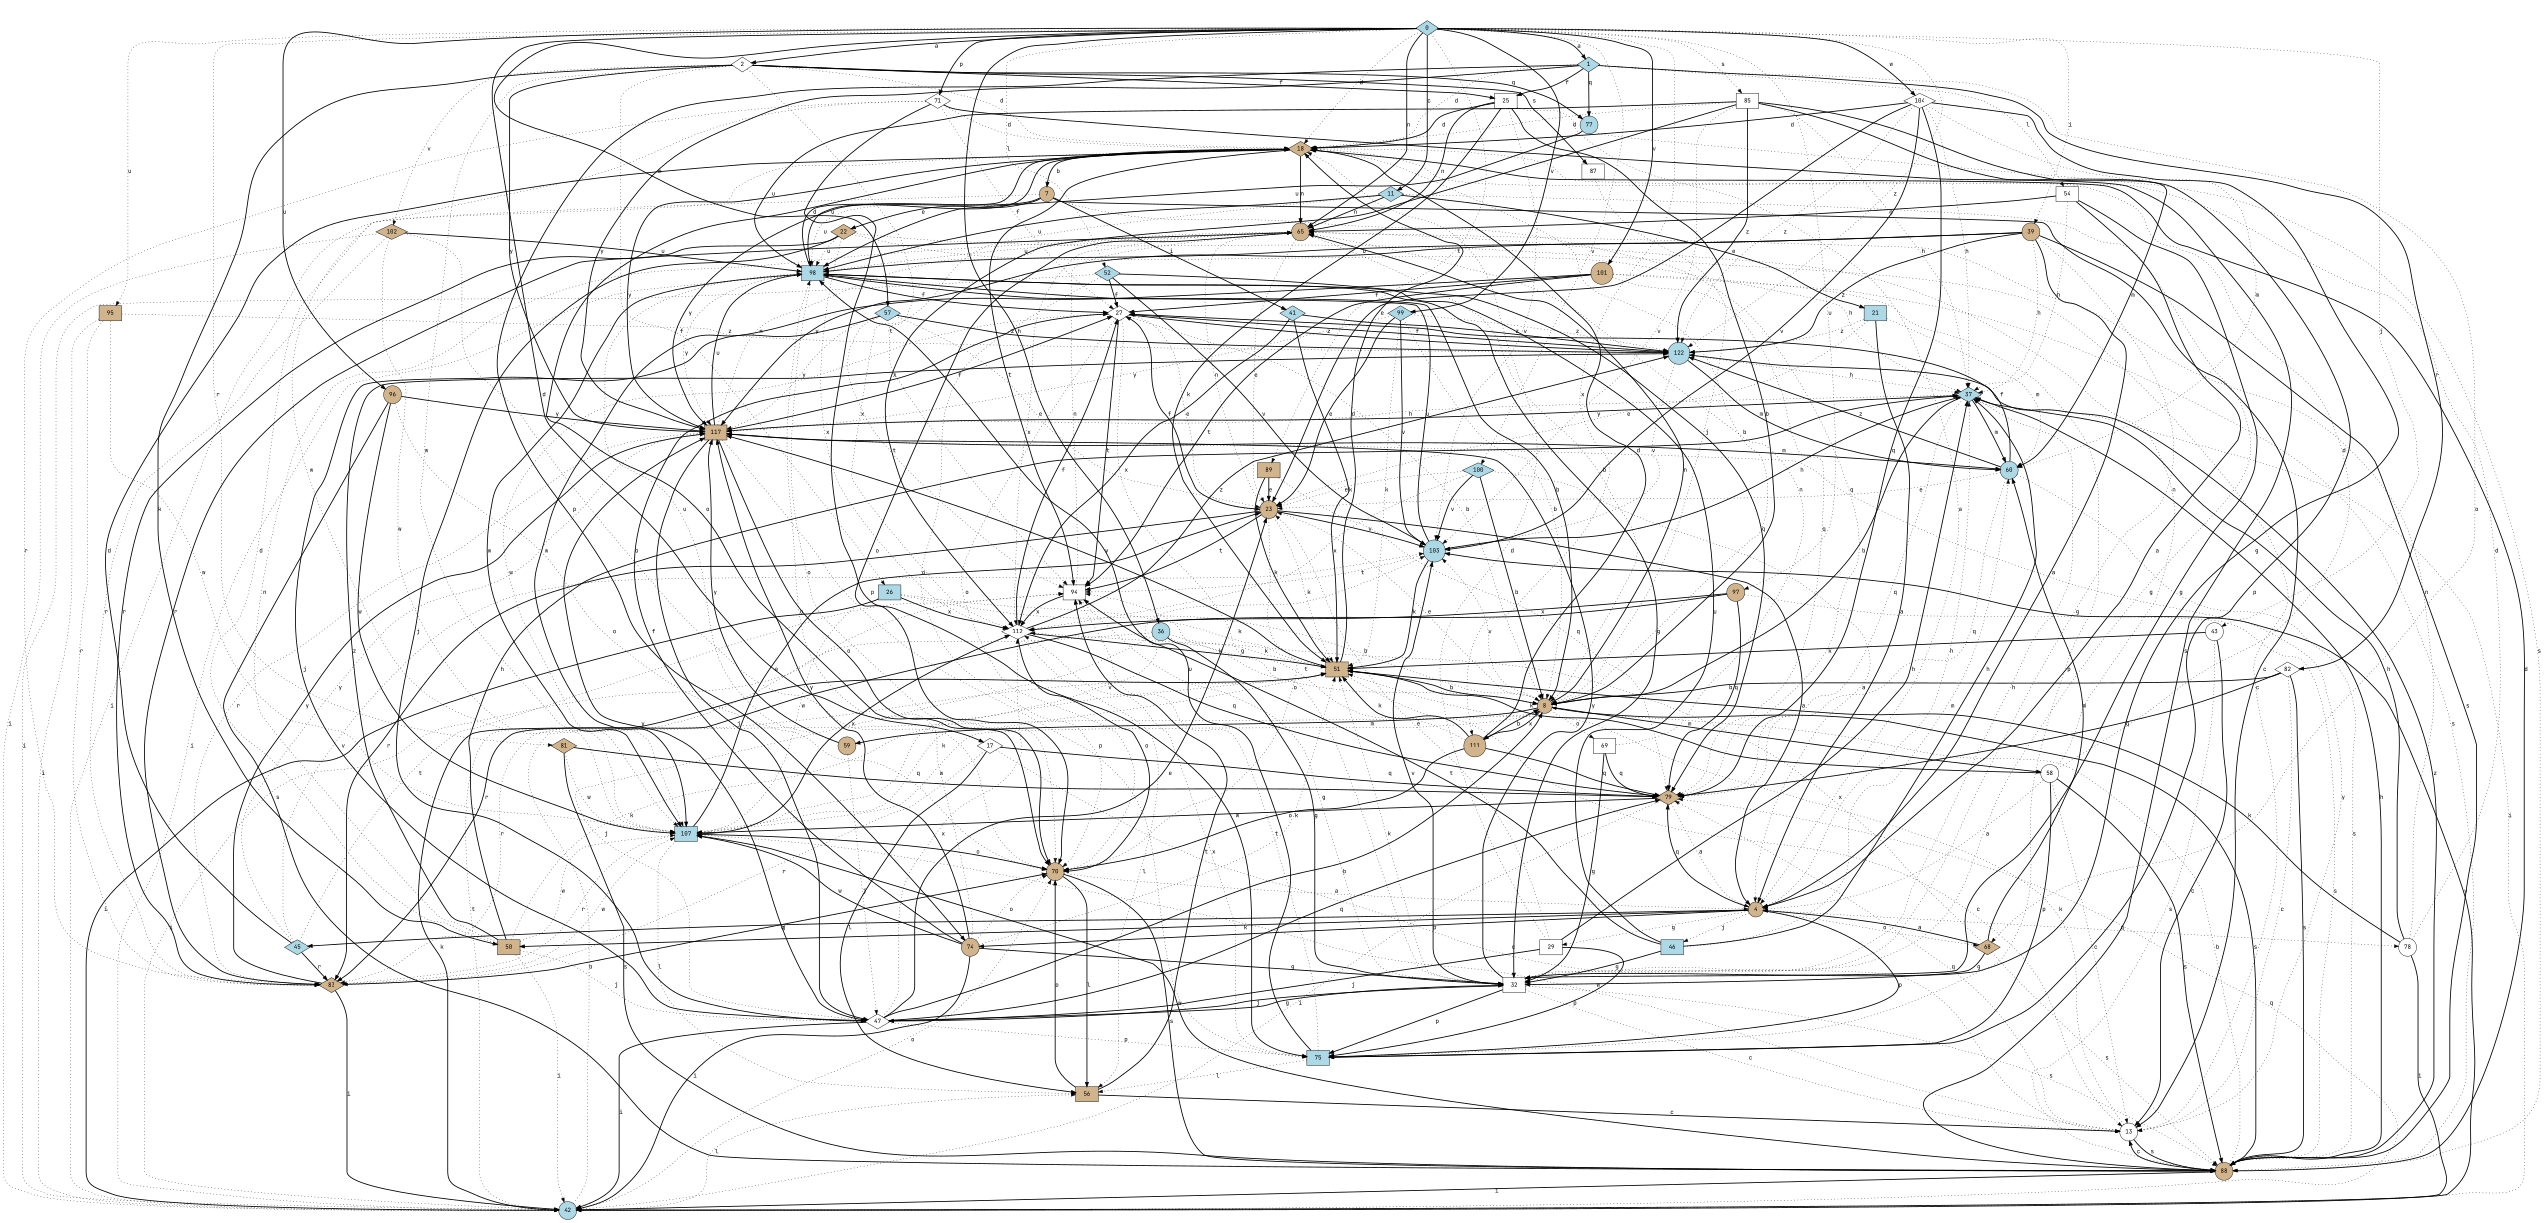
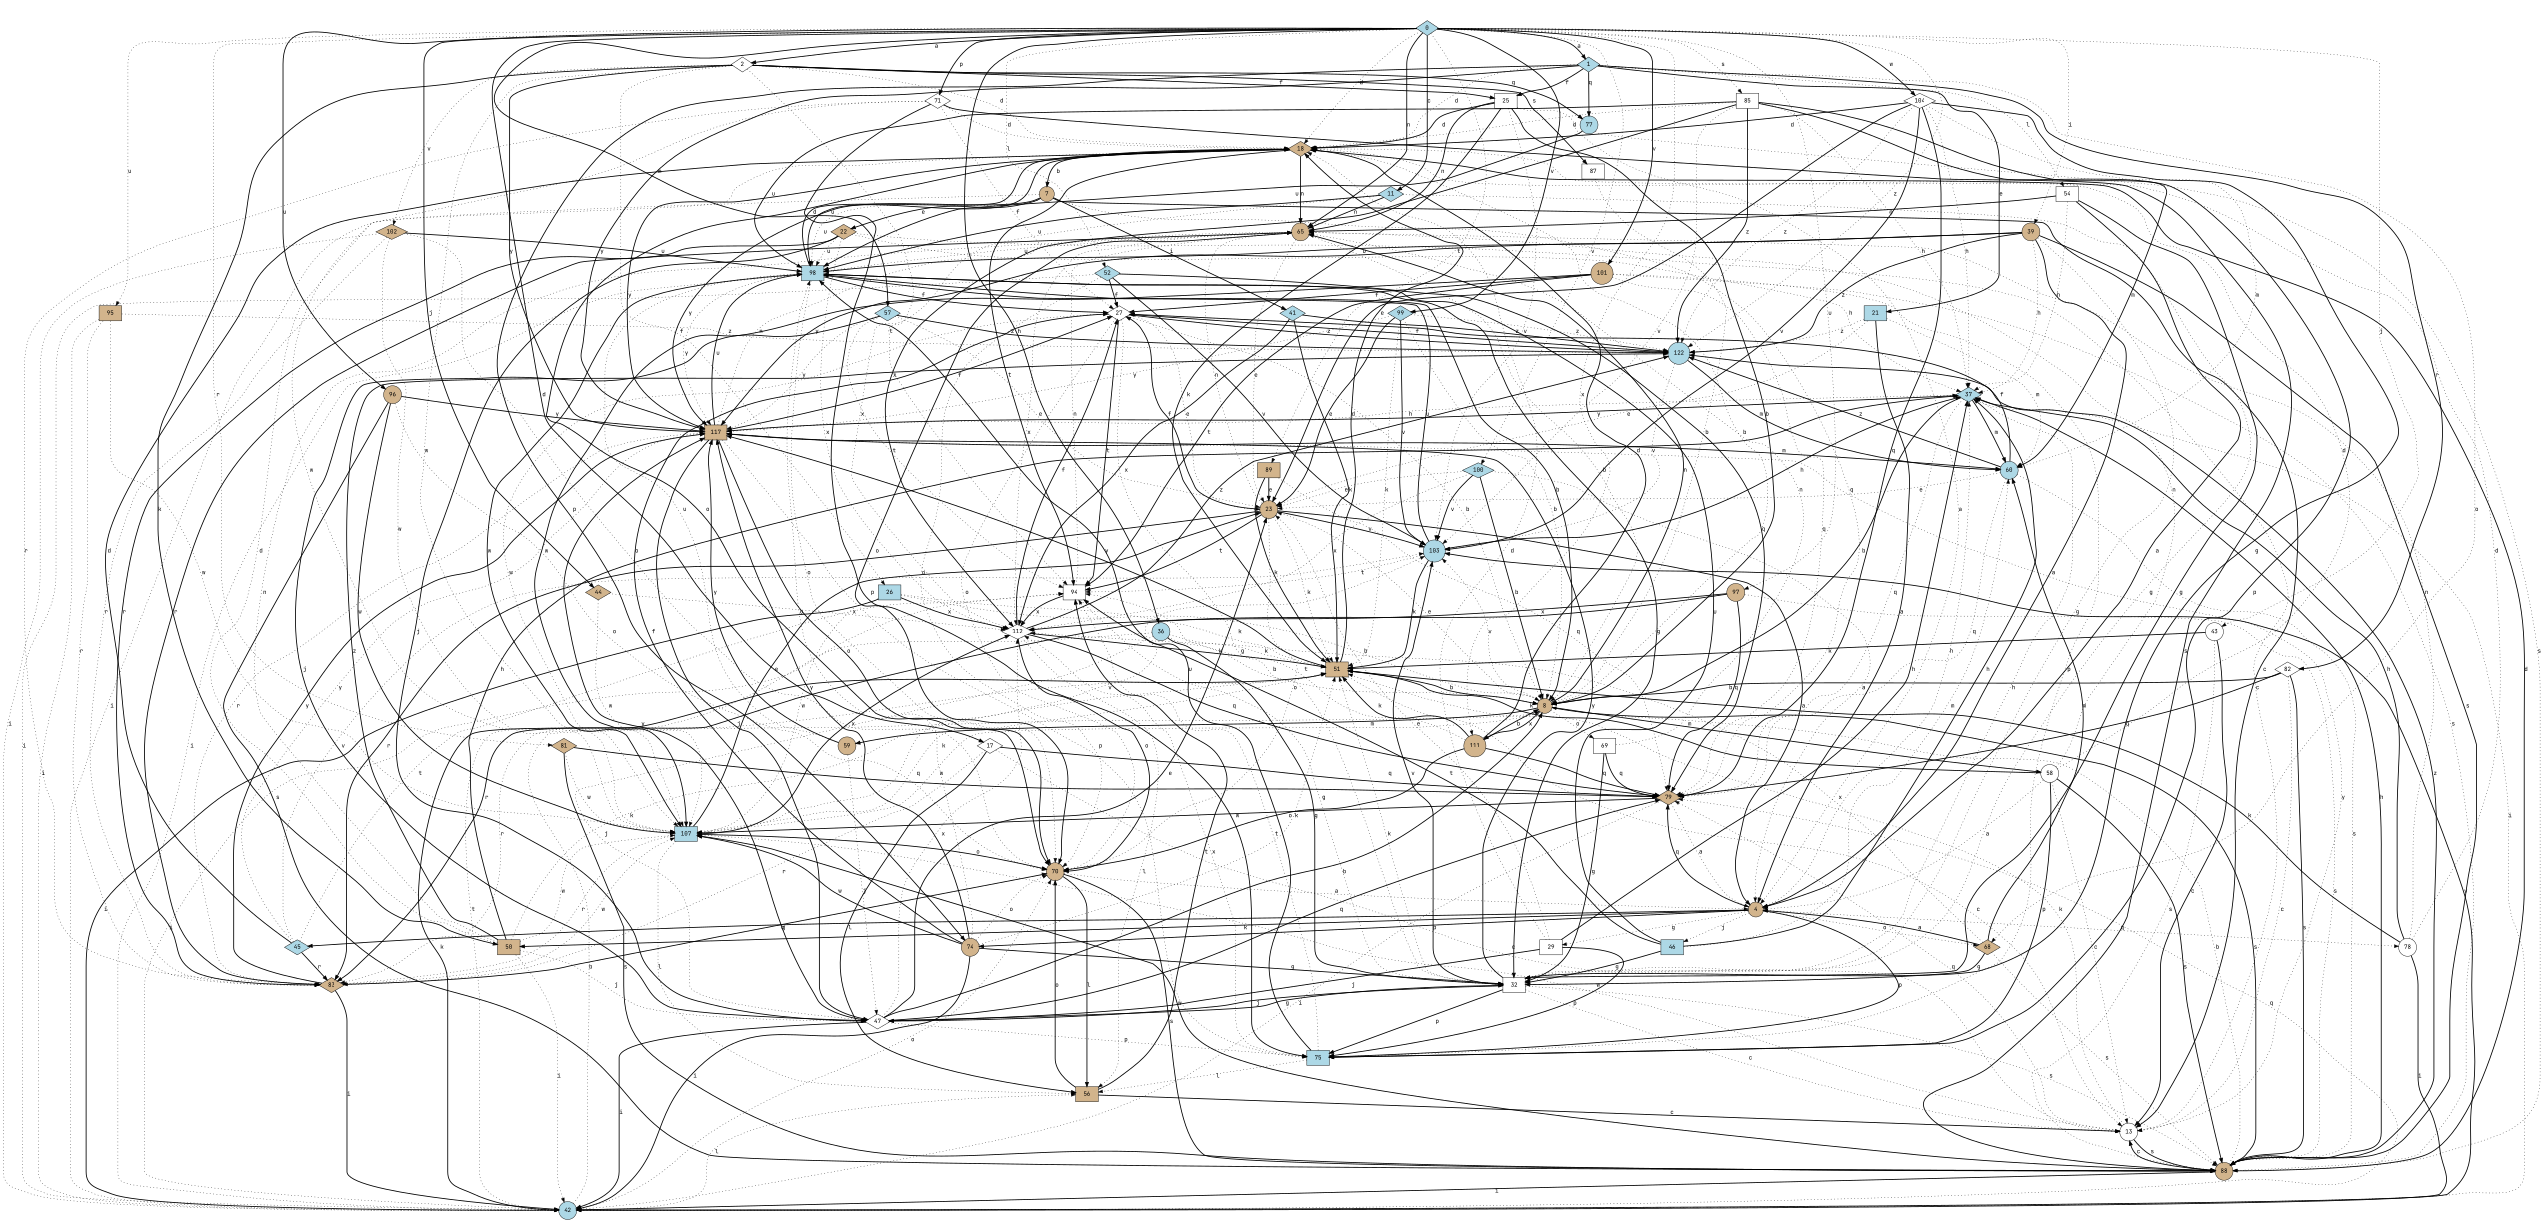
(1625, 228) -> (1947, 101)
(1822, 374) -> none
(1707, 433) -> (1707, 433)
none -> (598, 592)
